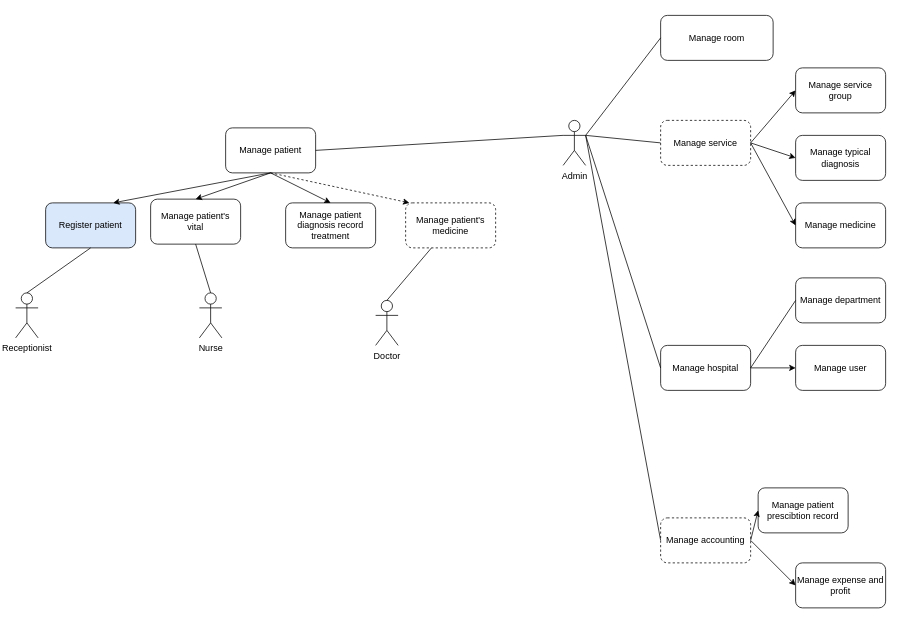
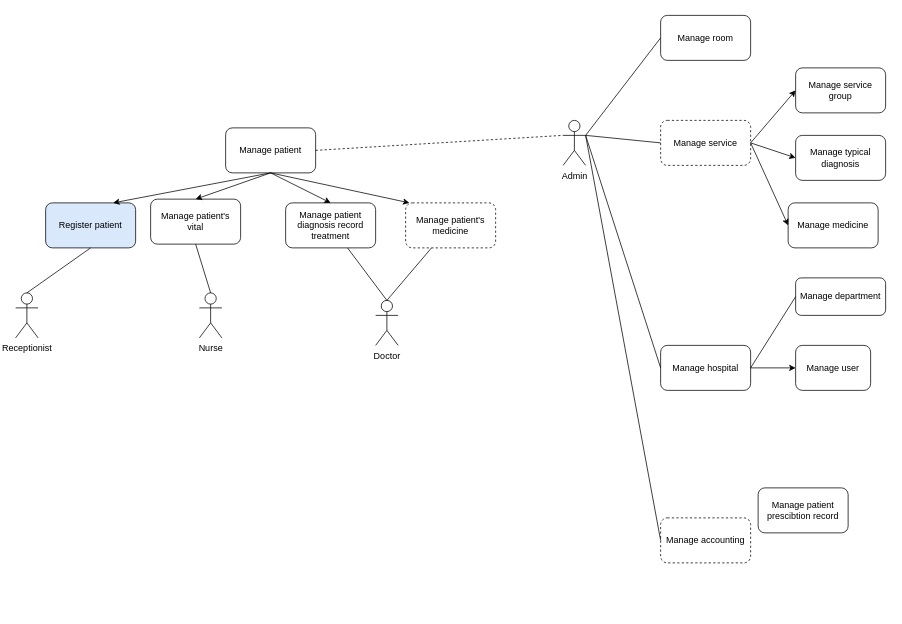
(717, 38) -> (705, 38)
(439, 143) -> (439, 143)
(340, 188) -> (340, 188)
(840, 225) -> (833, 225)
none -> (366, 273)
(840, 300) -> (840, 297)
(840, 368) -> (833, 368)
(754, 527) -> none
(771, 561) -> none
(840, 585) -> none
